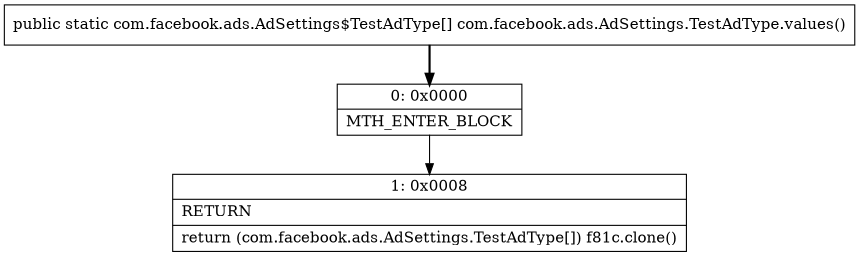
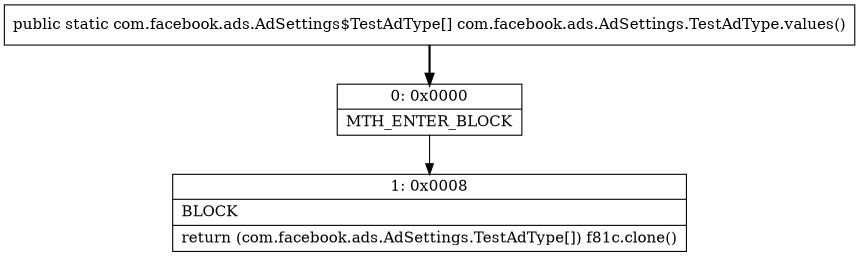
(217, 212) -> (210, 212)
